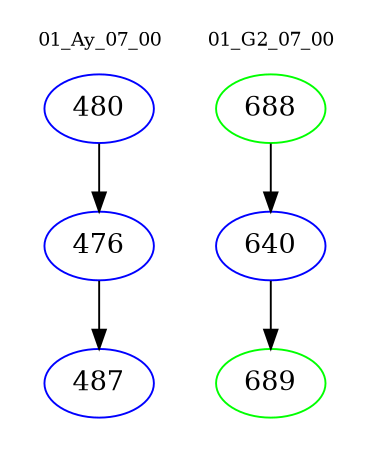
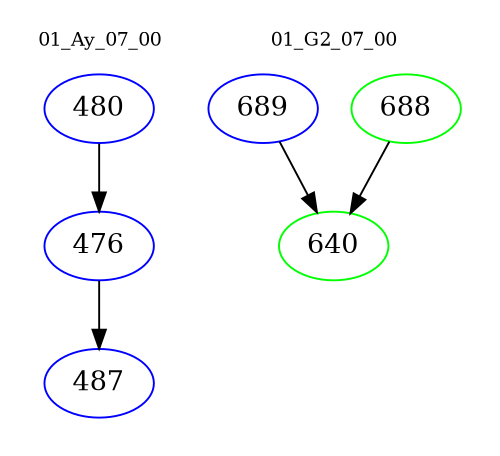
(271, 246) -> (334, 246)
(271, 305) -> (294, 168)
(271, 383) -> (263, 109)
